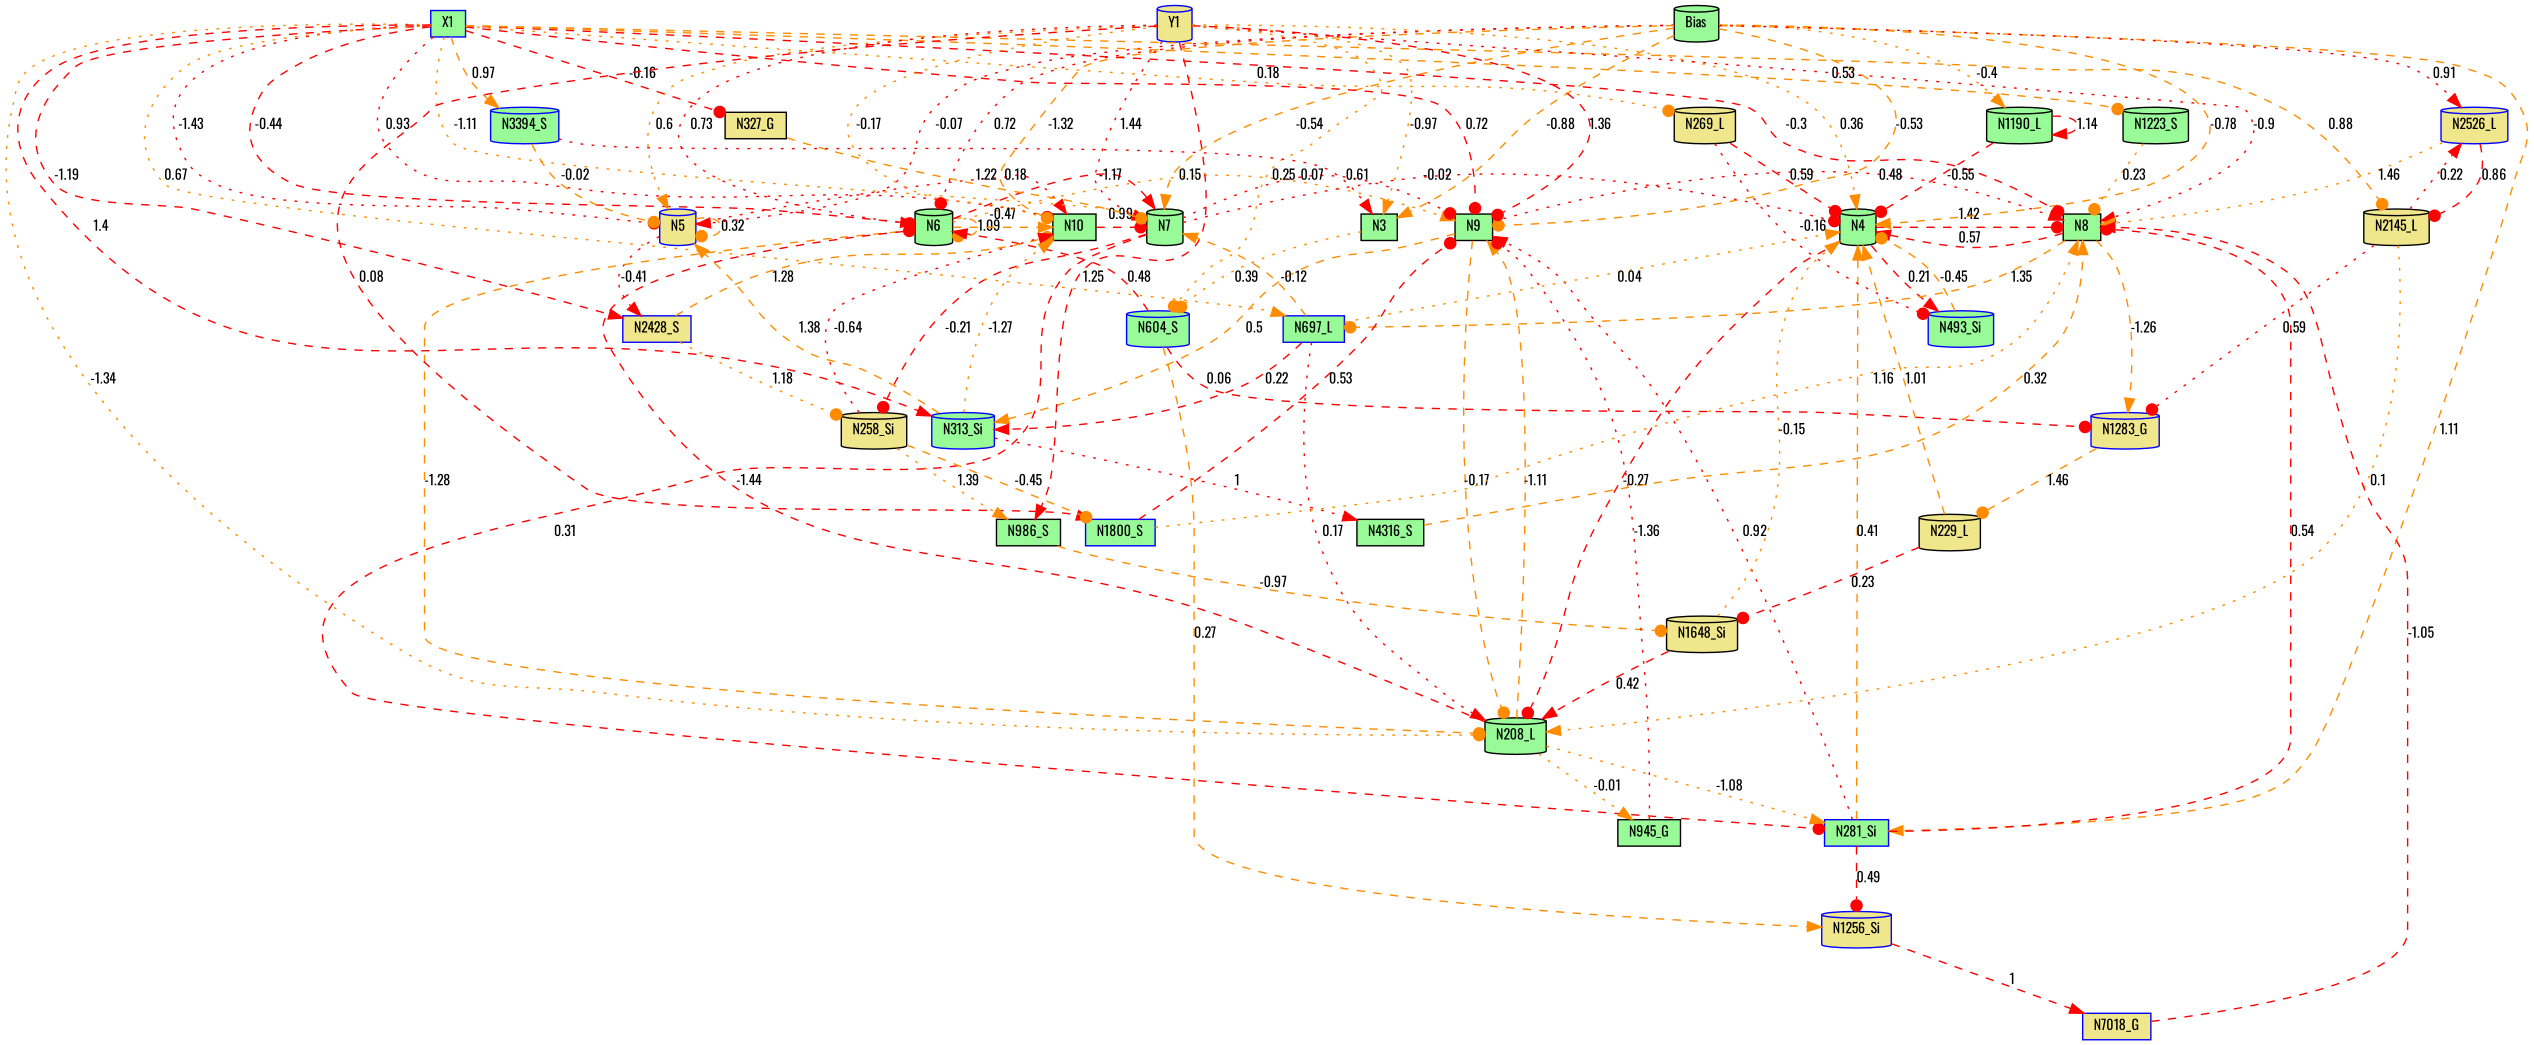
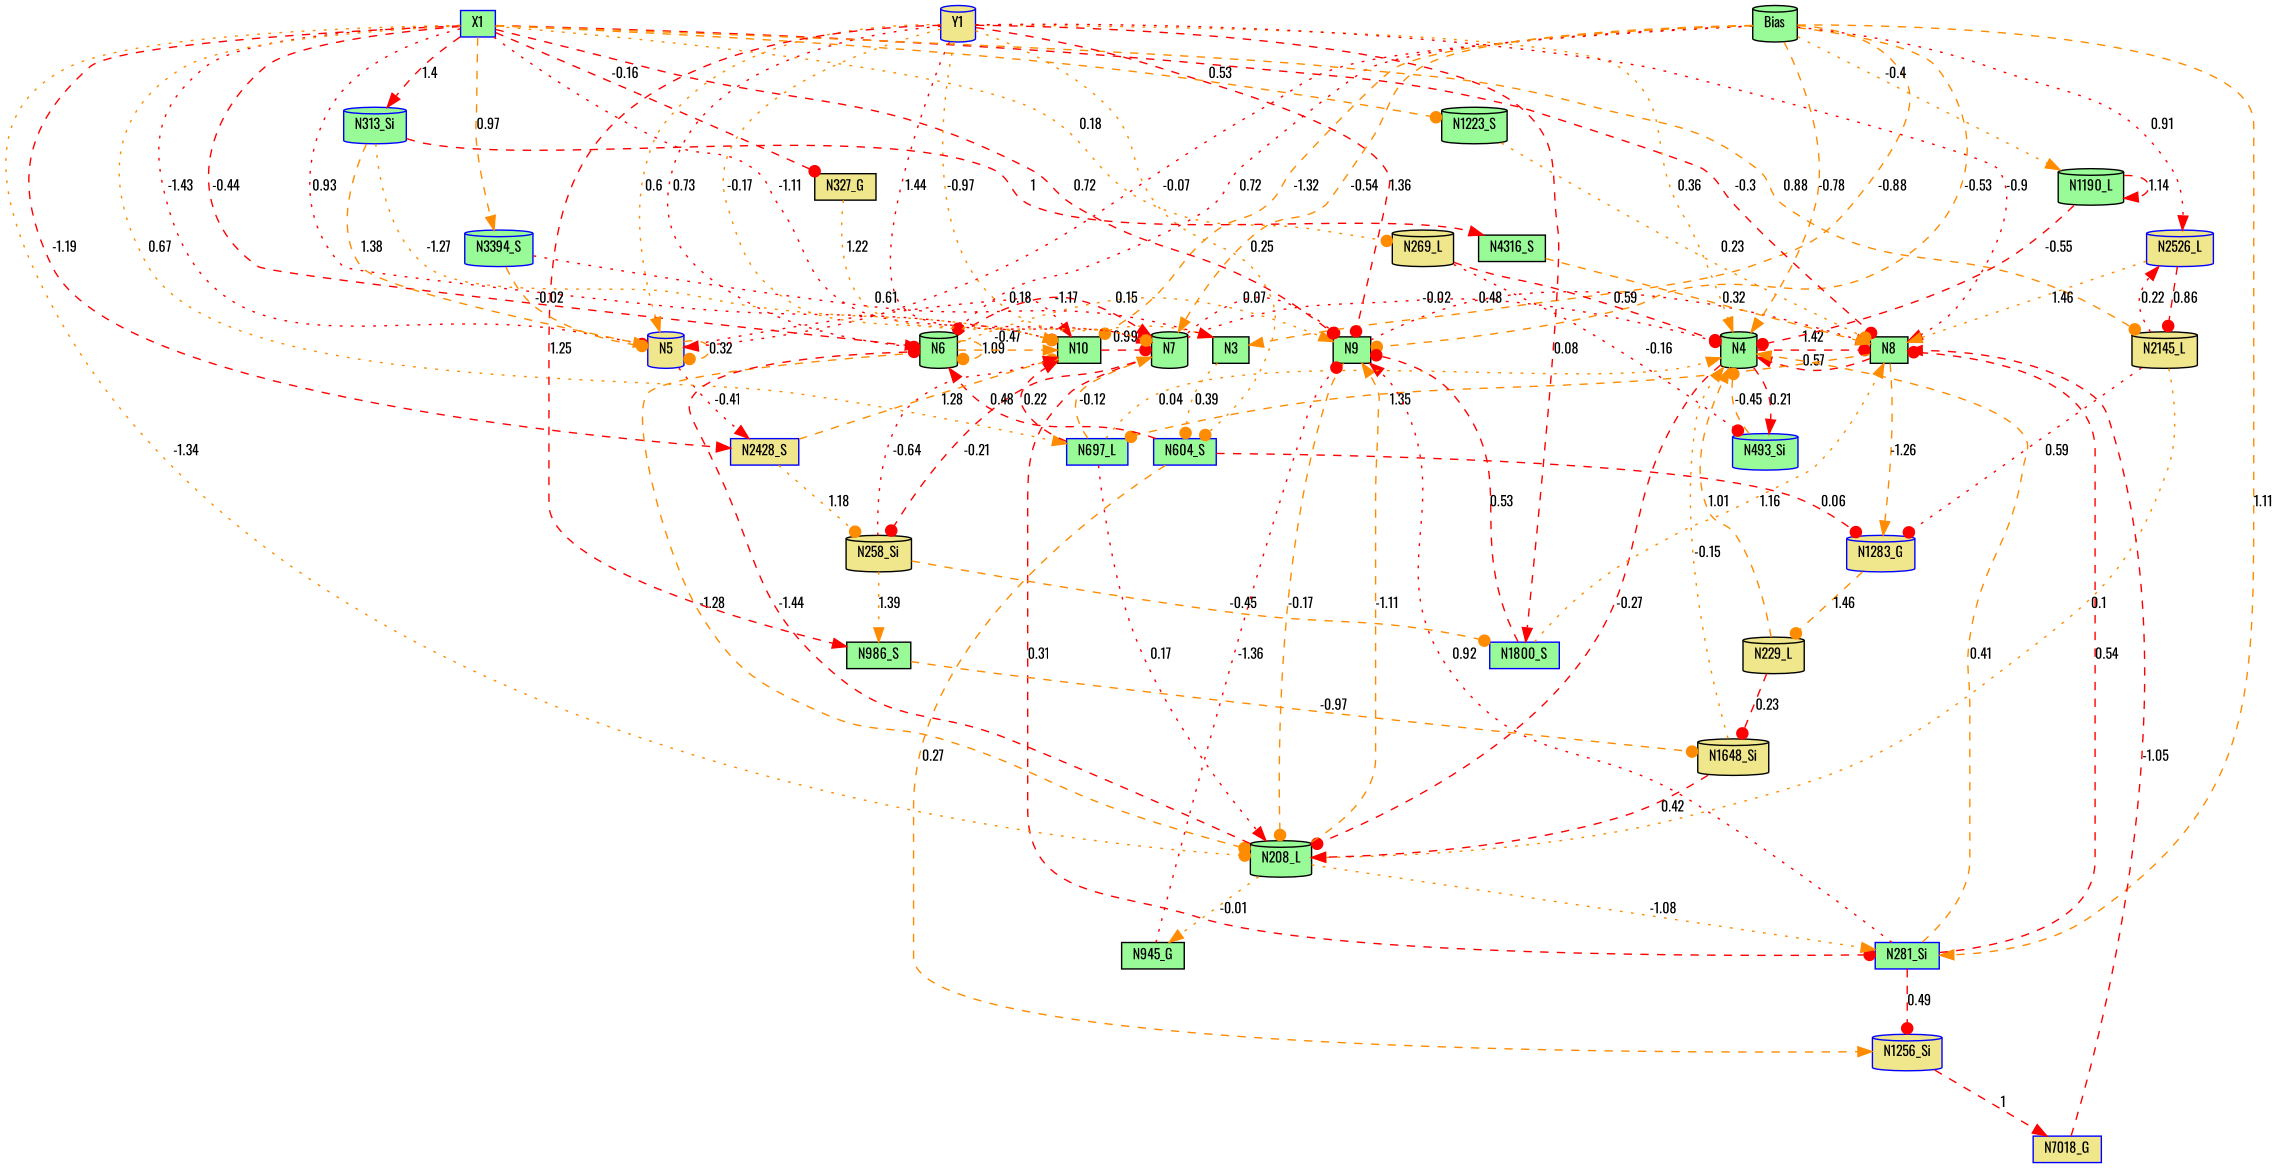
(934, 175) -> (858, 295)
(757, 182) -> (798, 239)
(1234, 324) -> none
(1158, 329) -> (1185, 452)
(1164, 411) -> (1025, 410)
(1170, 474) -> (920, 153)
